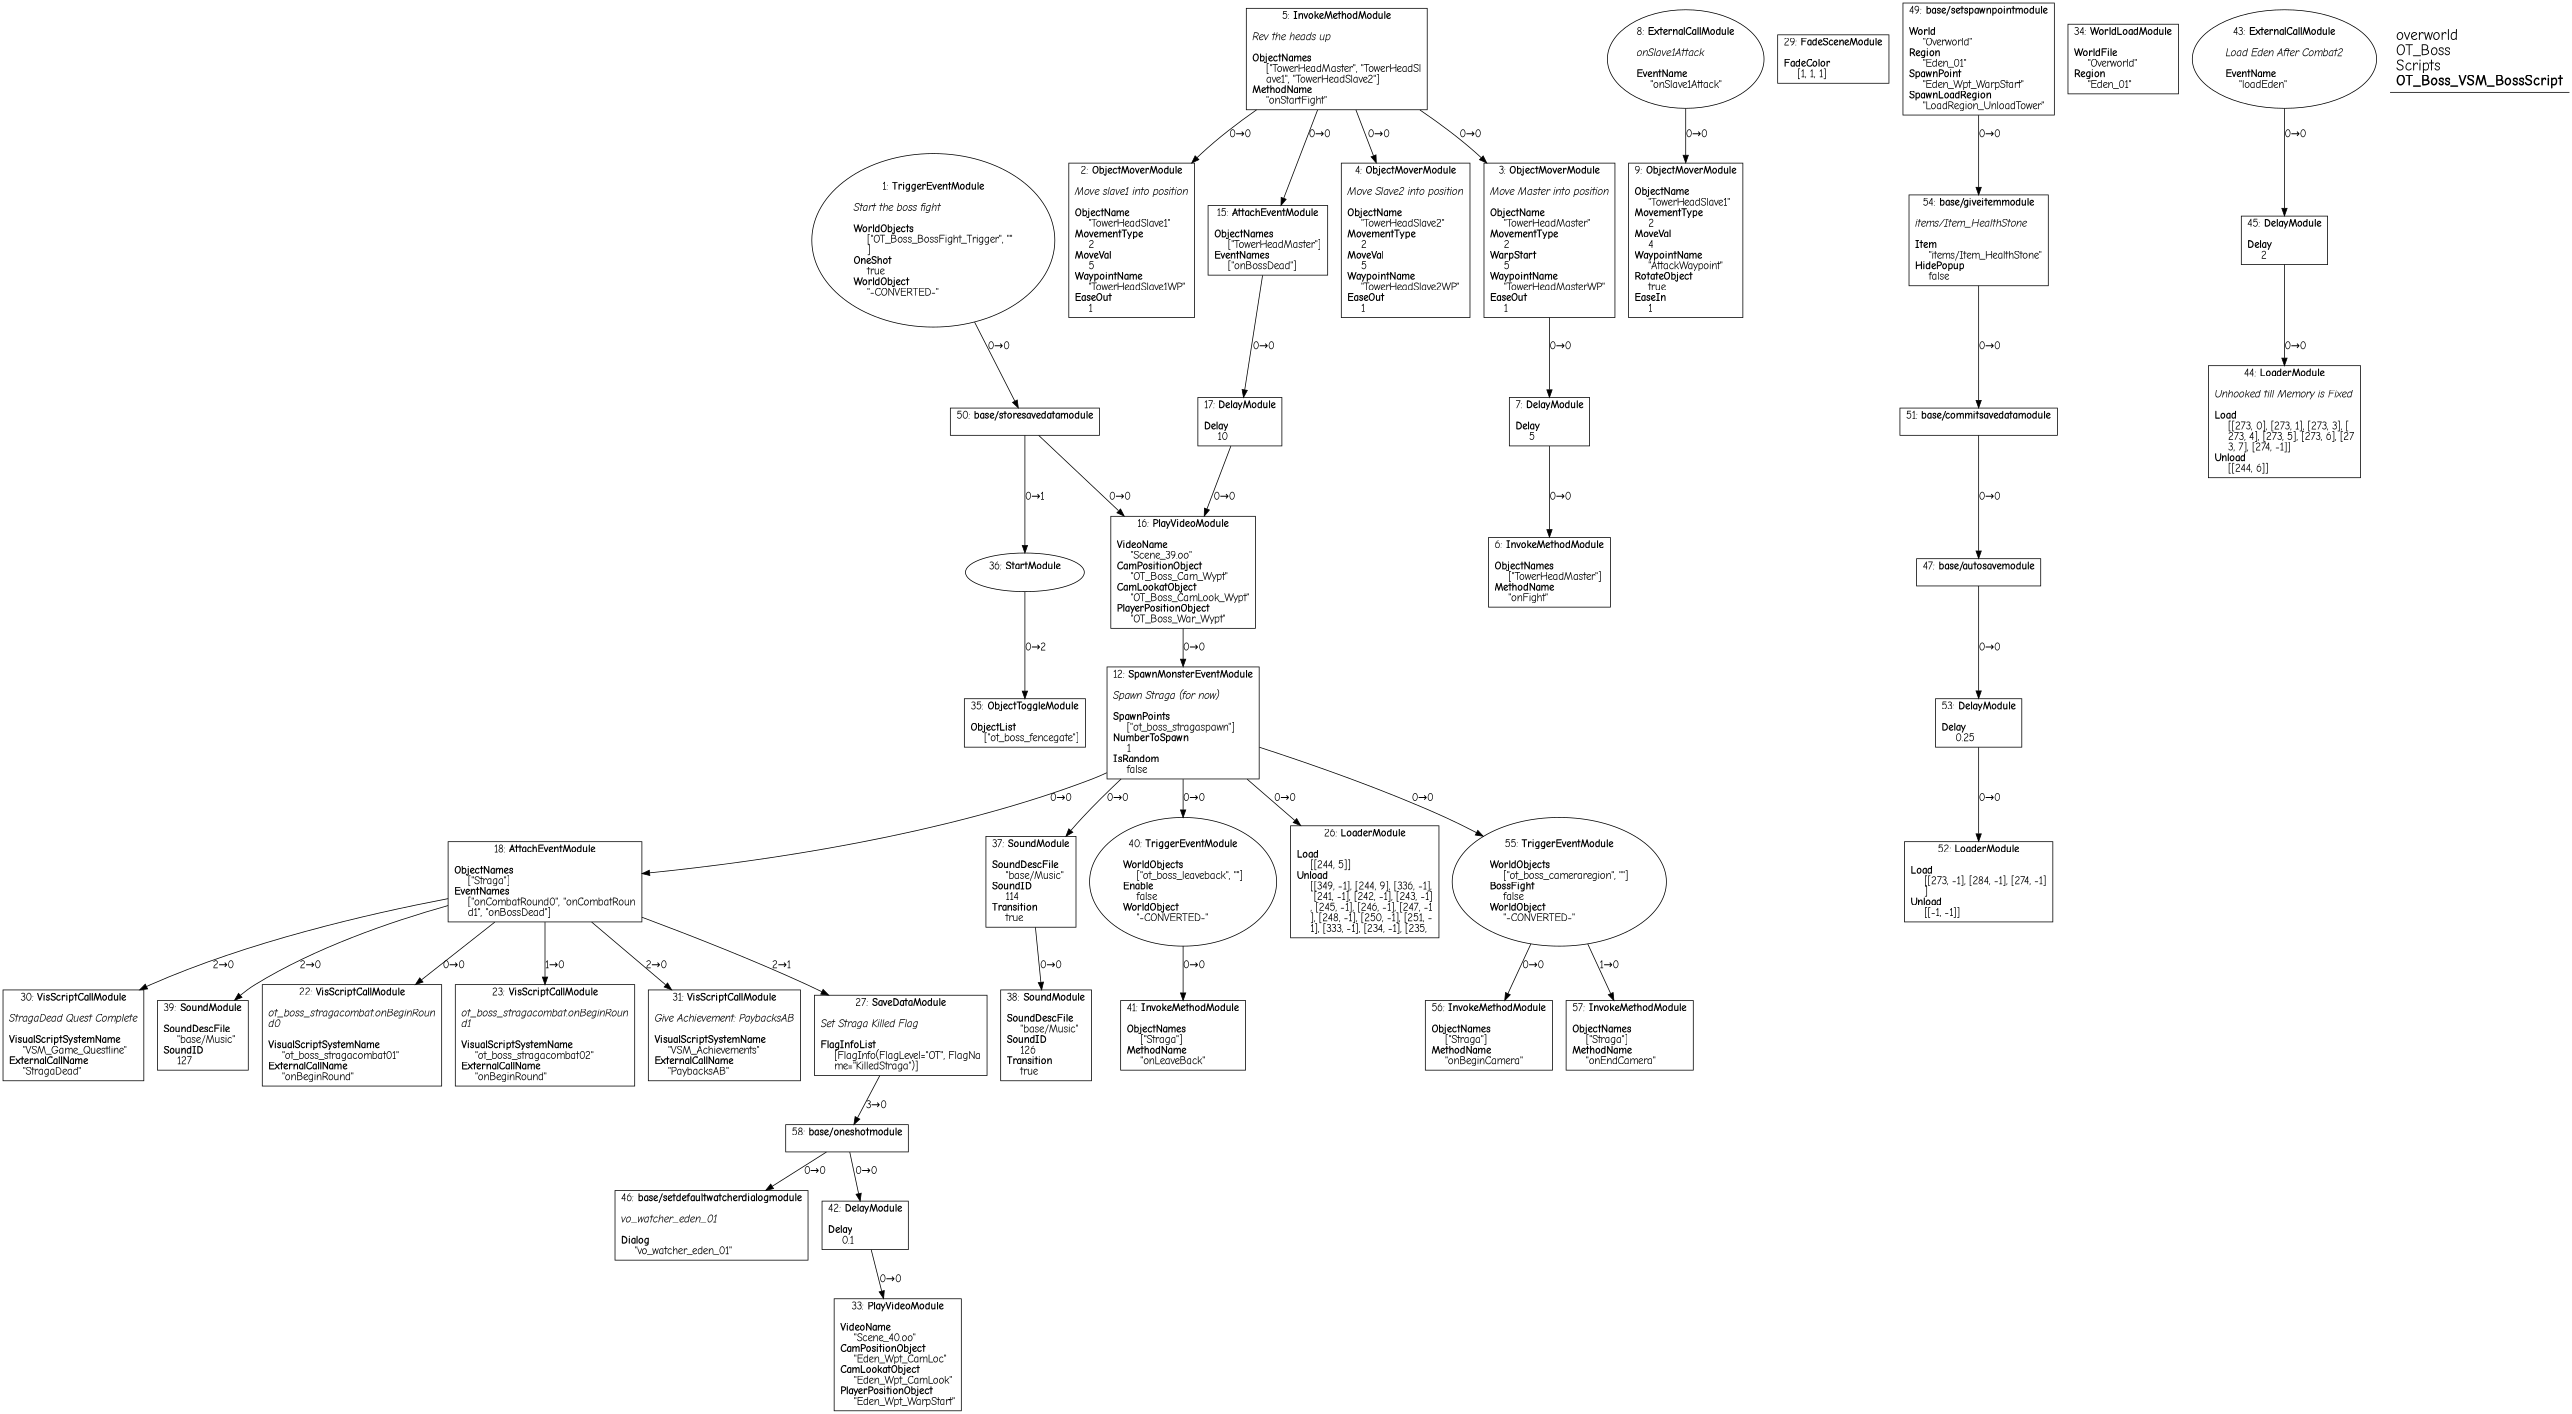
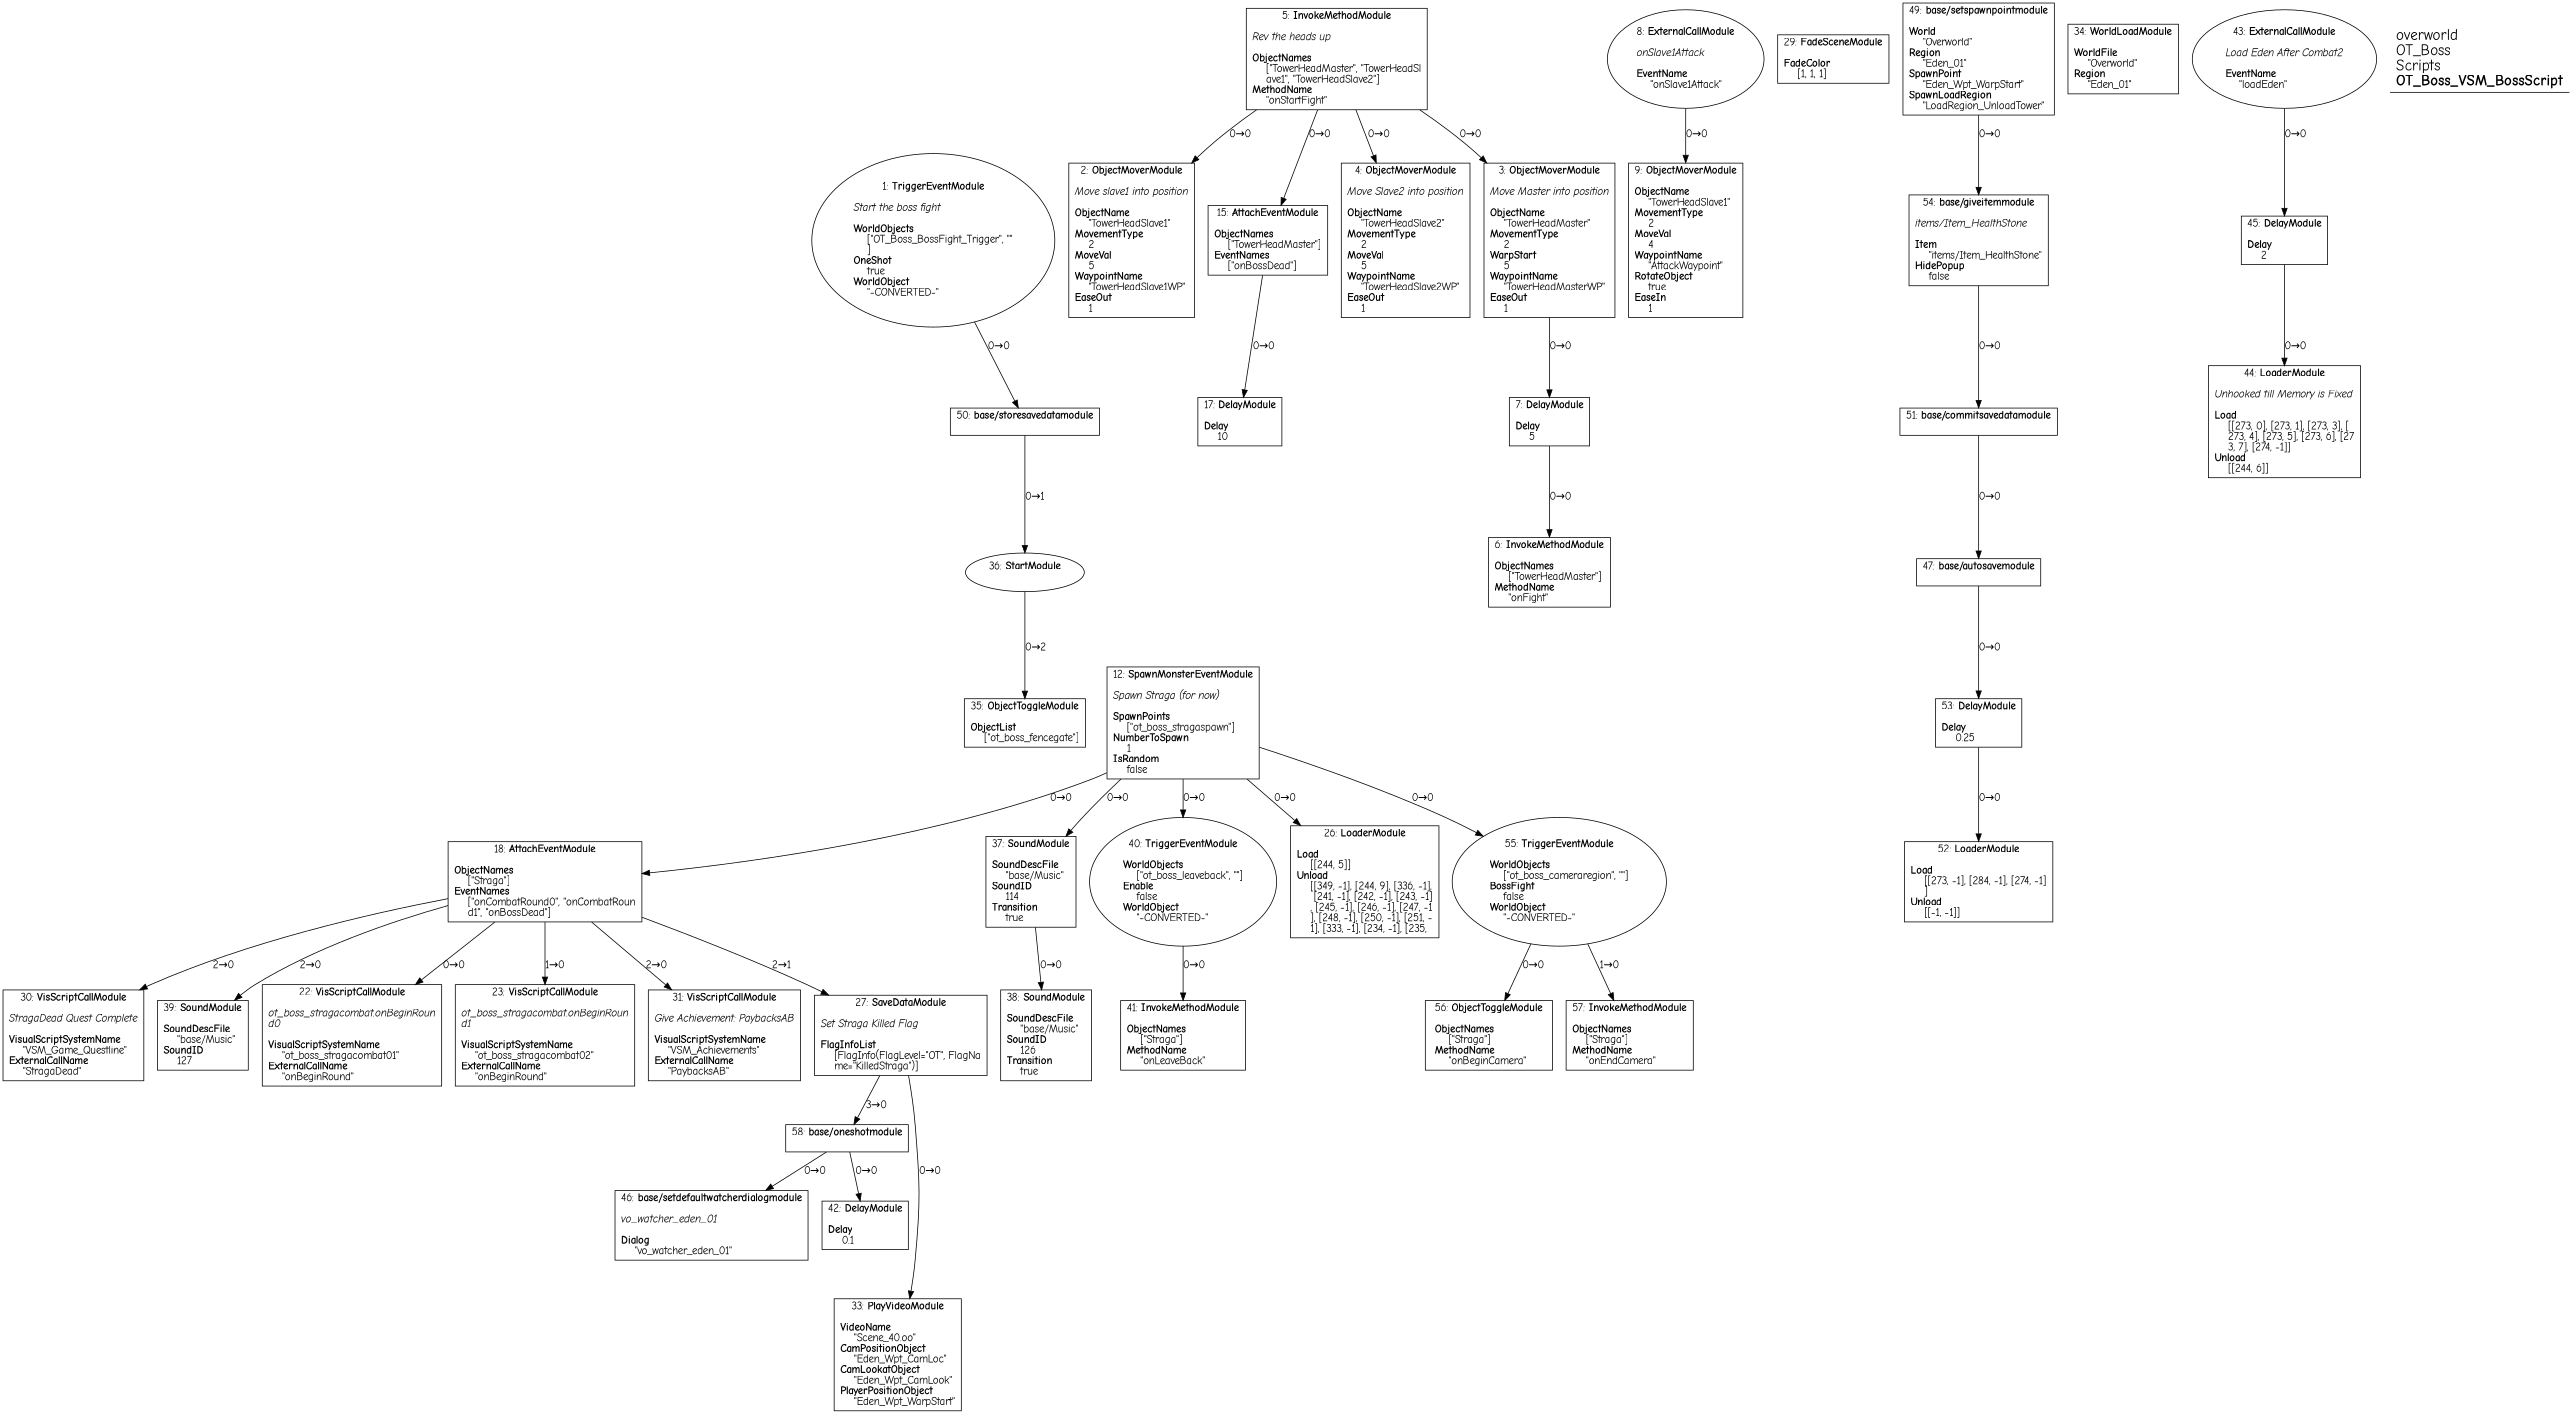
(1183, 572) -> none
(1497, 1008) -> (1497, 1008)
(876, 1270) -> (919, 1183)
